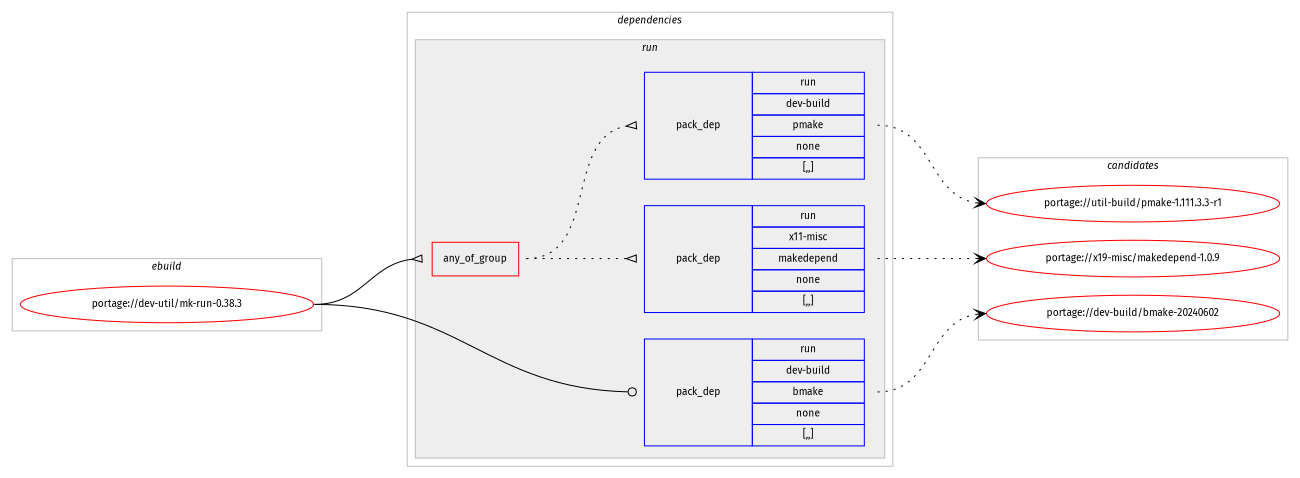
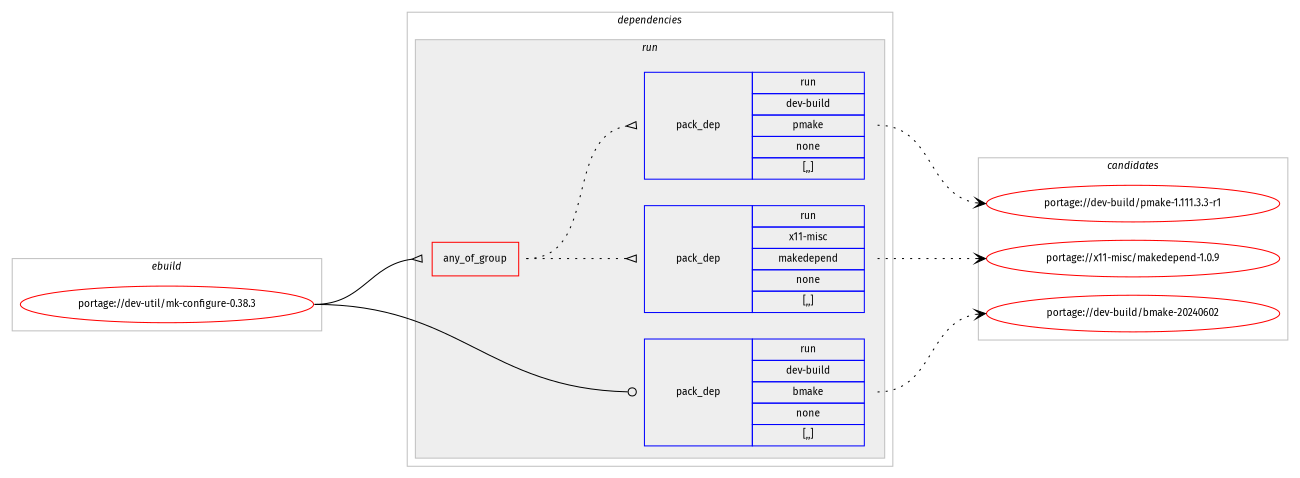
(1133, 204) -> (1133, 204)
(1133, 259) -> (1133, 259)
(167, 304) -> (167, 304)
